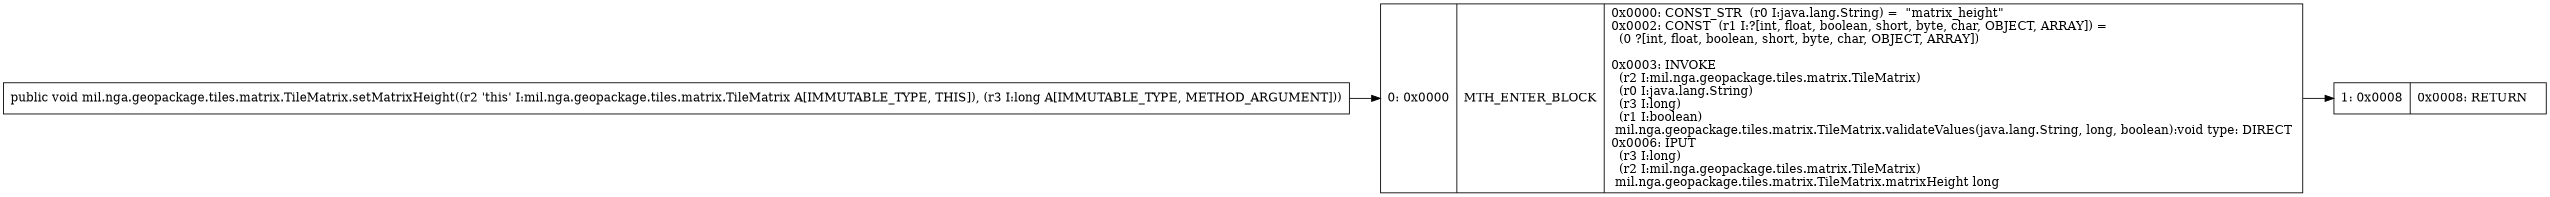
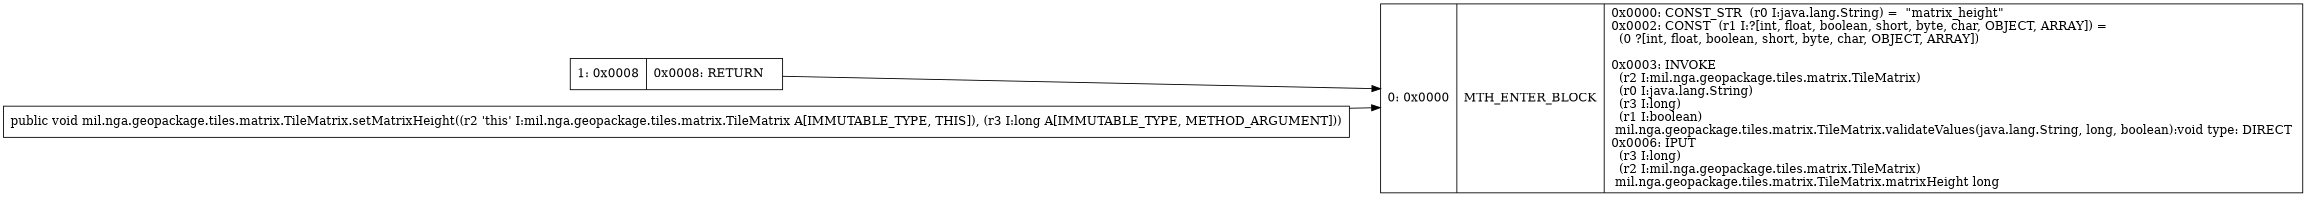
(2314, 98) -> (1077, 82)
